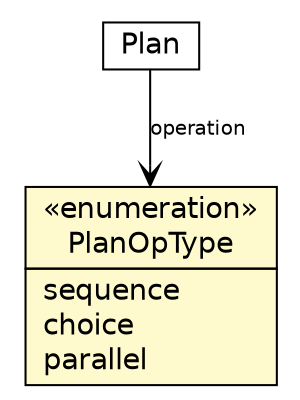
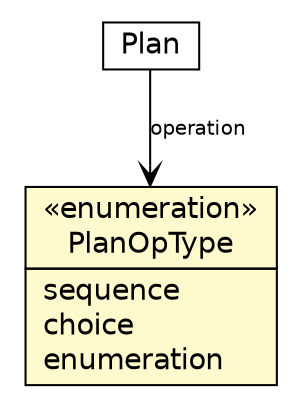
(96, 361) -> (134, 361)
